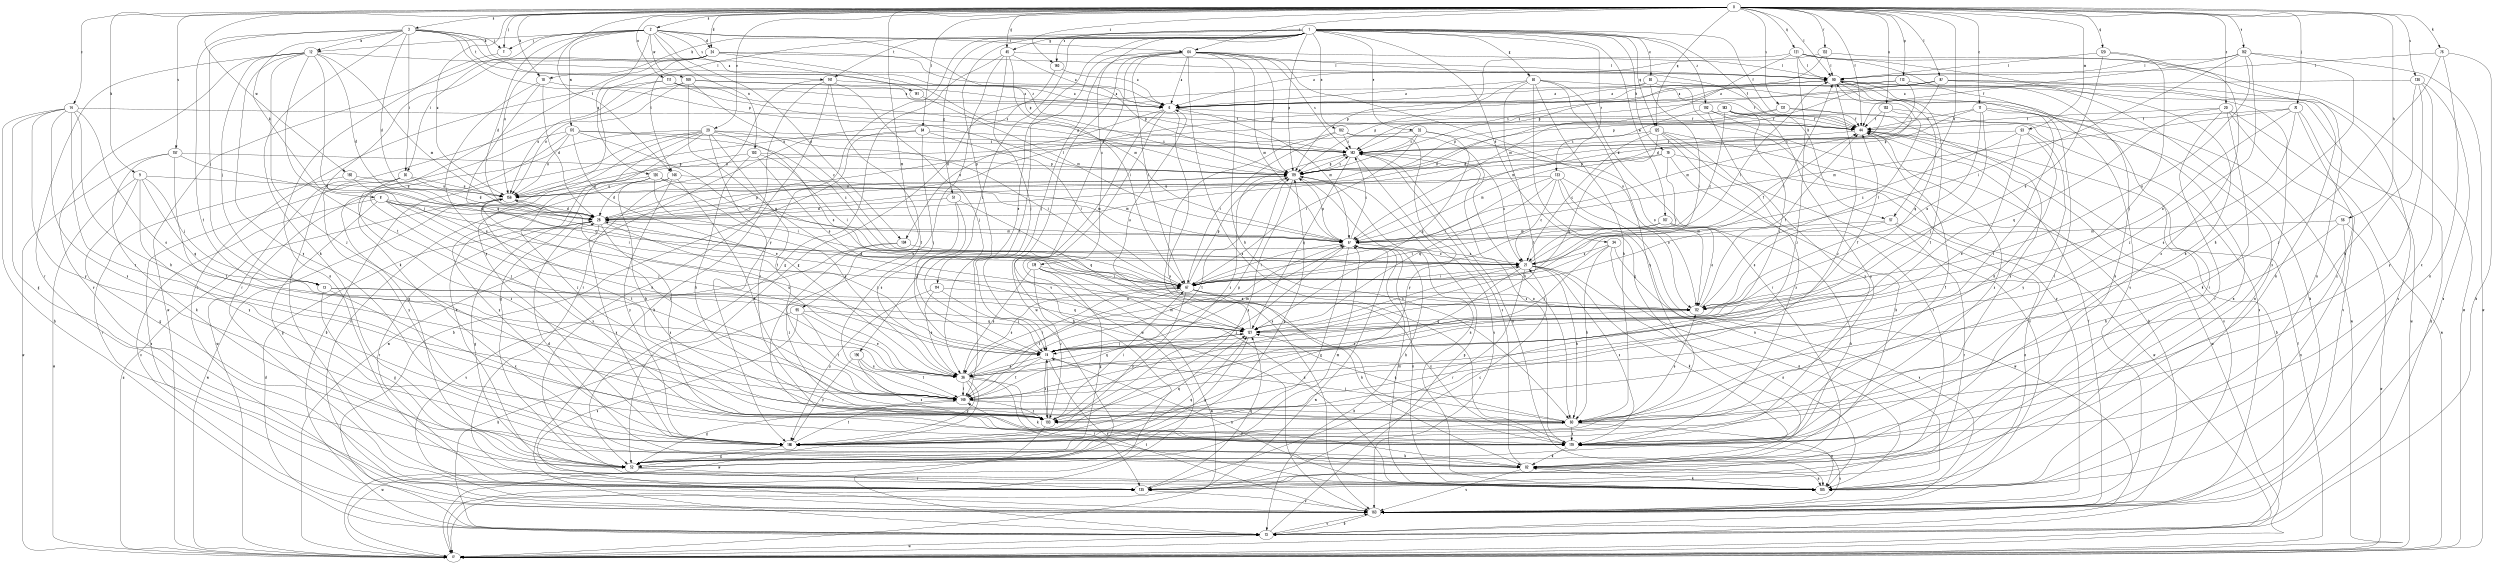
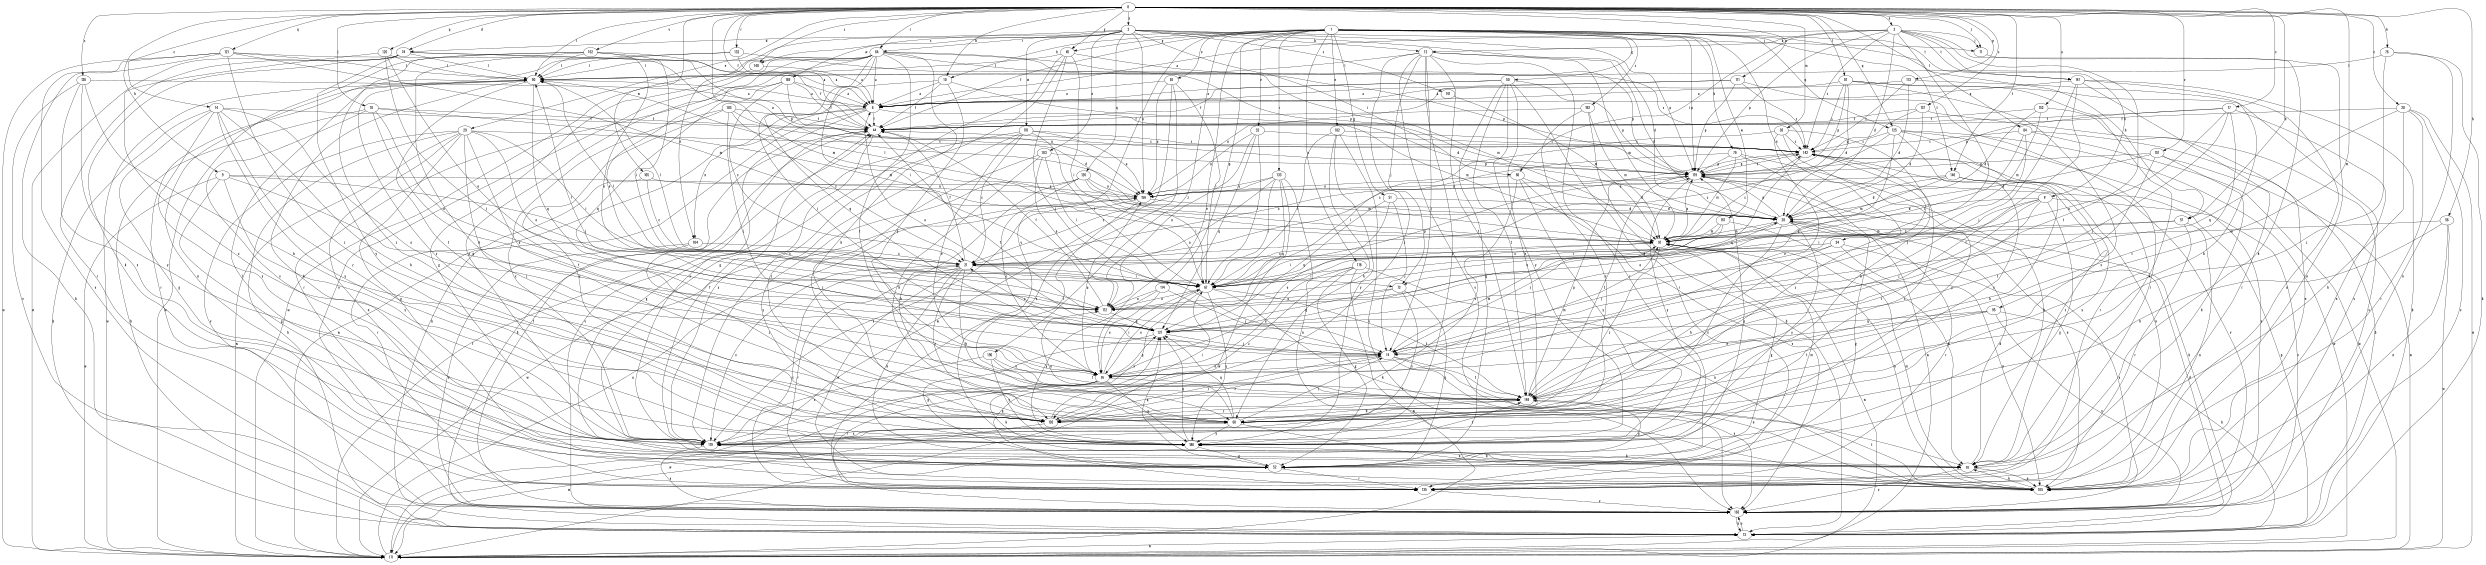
(1463, 70) -> (908, 109)
